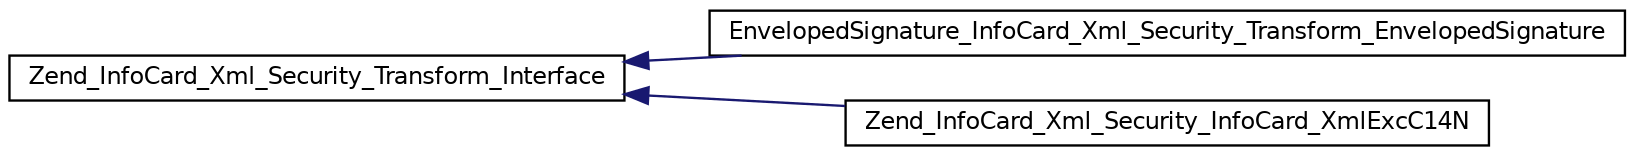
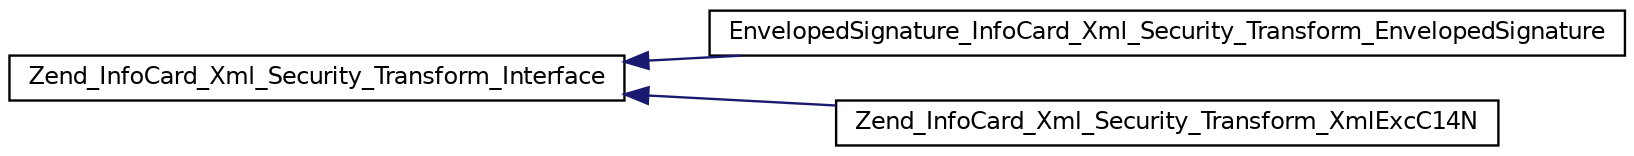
(1167, 123) -> (1167, 123)
